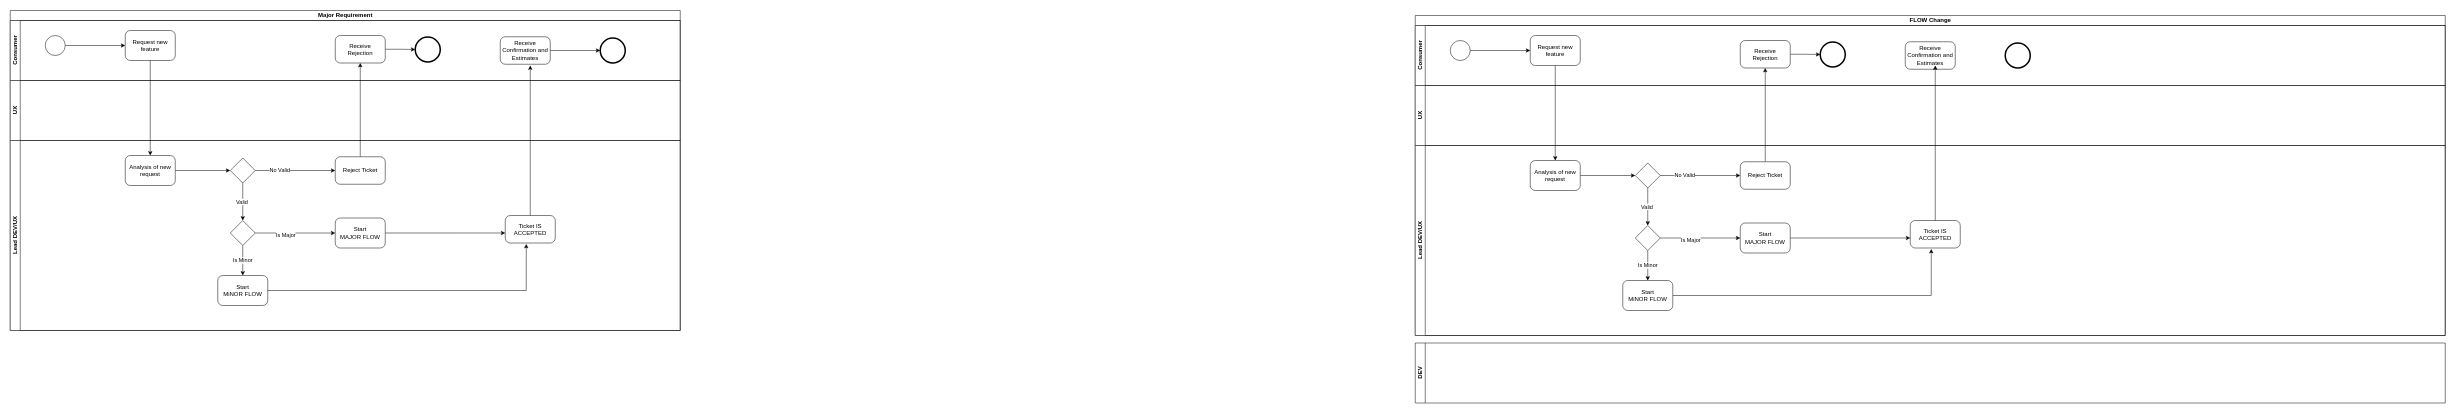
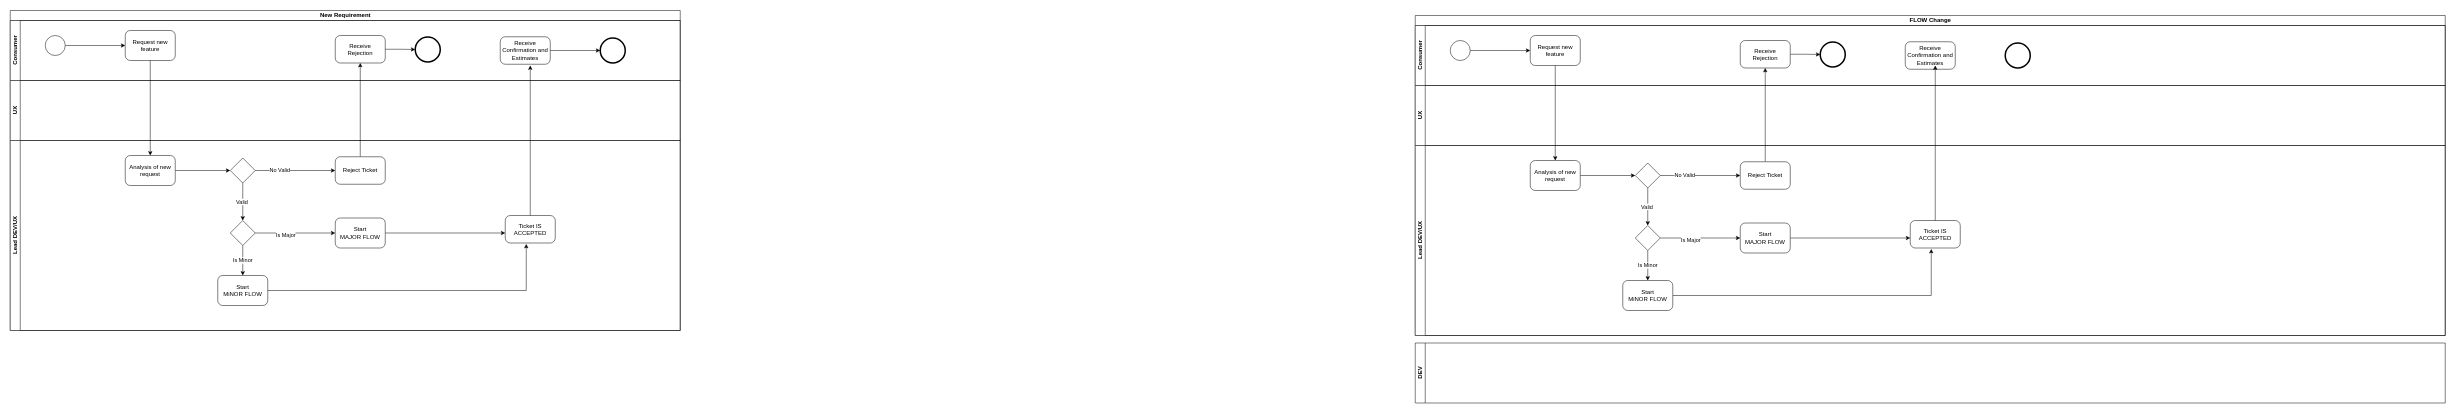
(346, 15) -> (346, 15)
